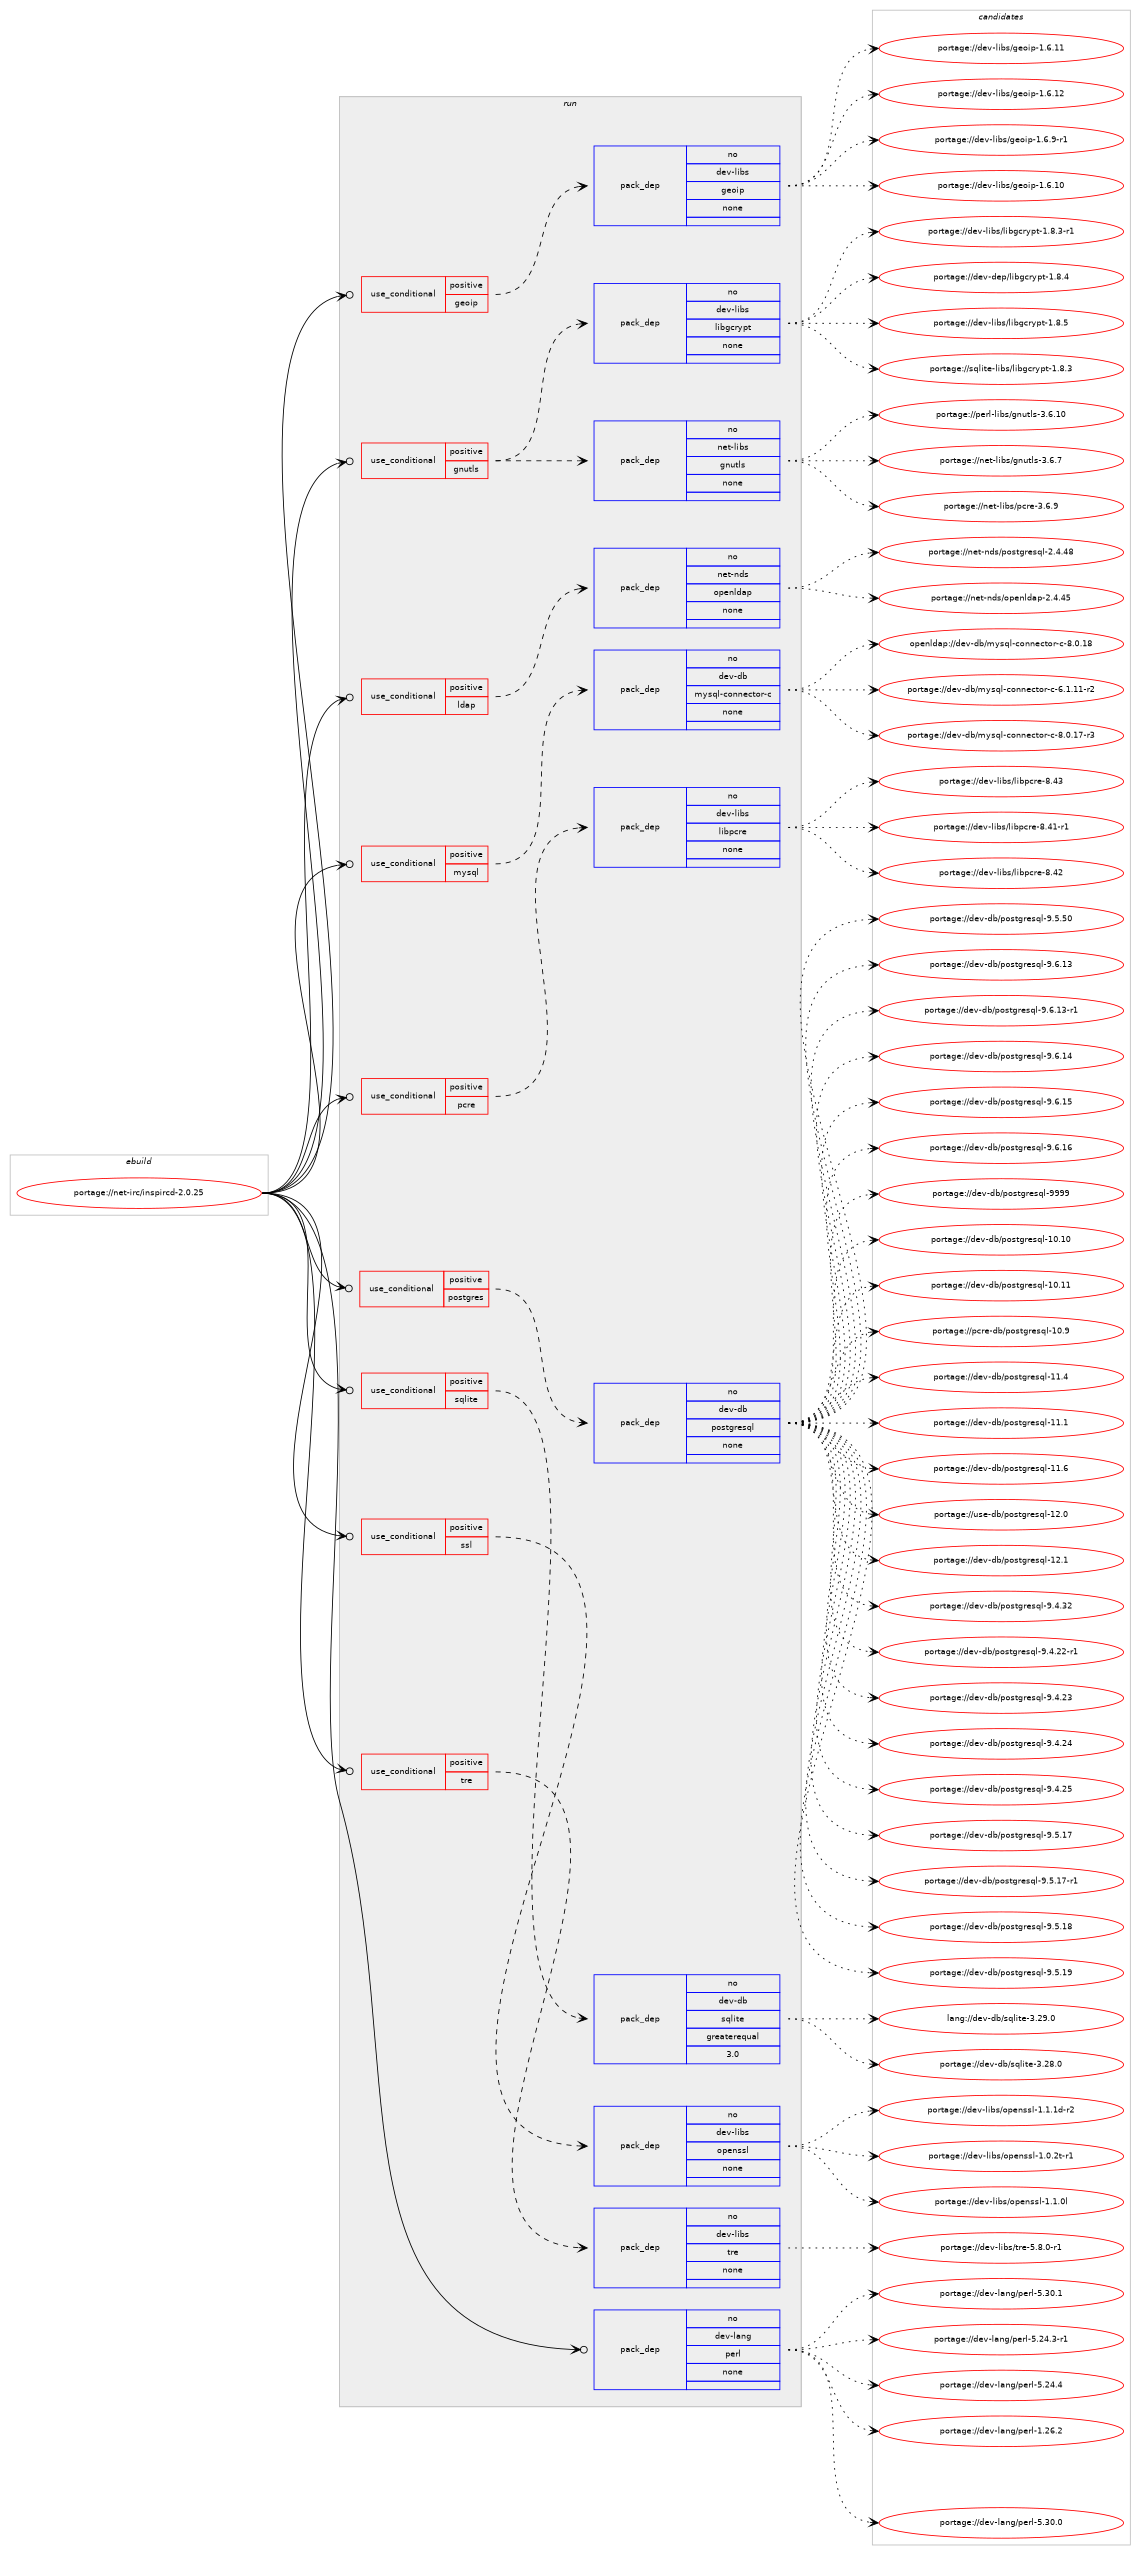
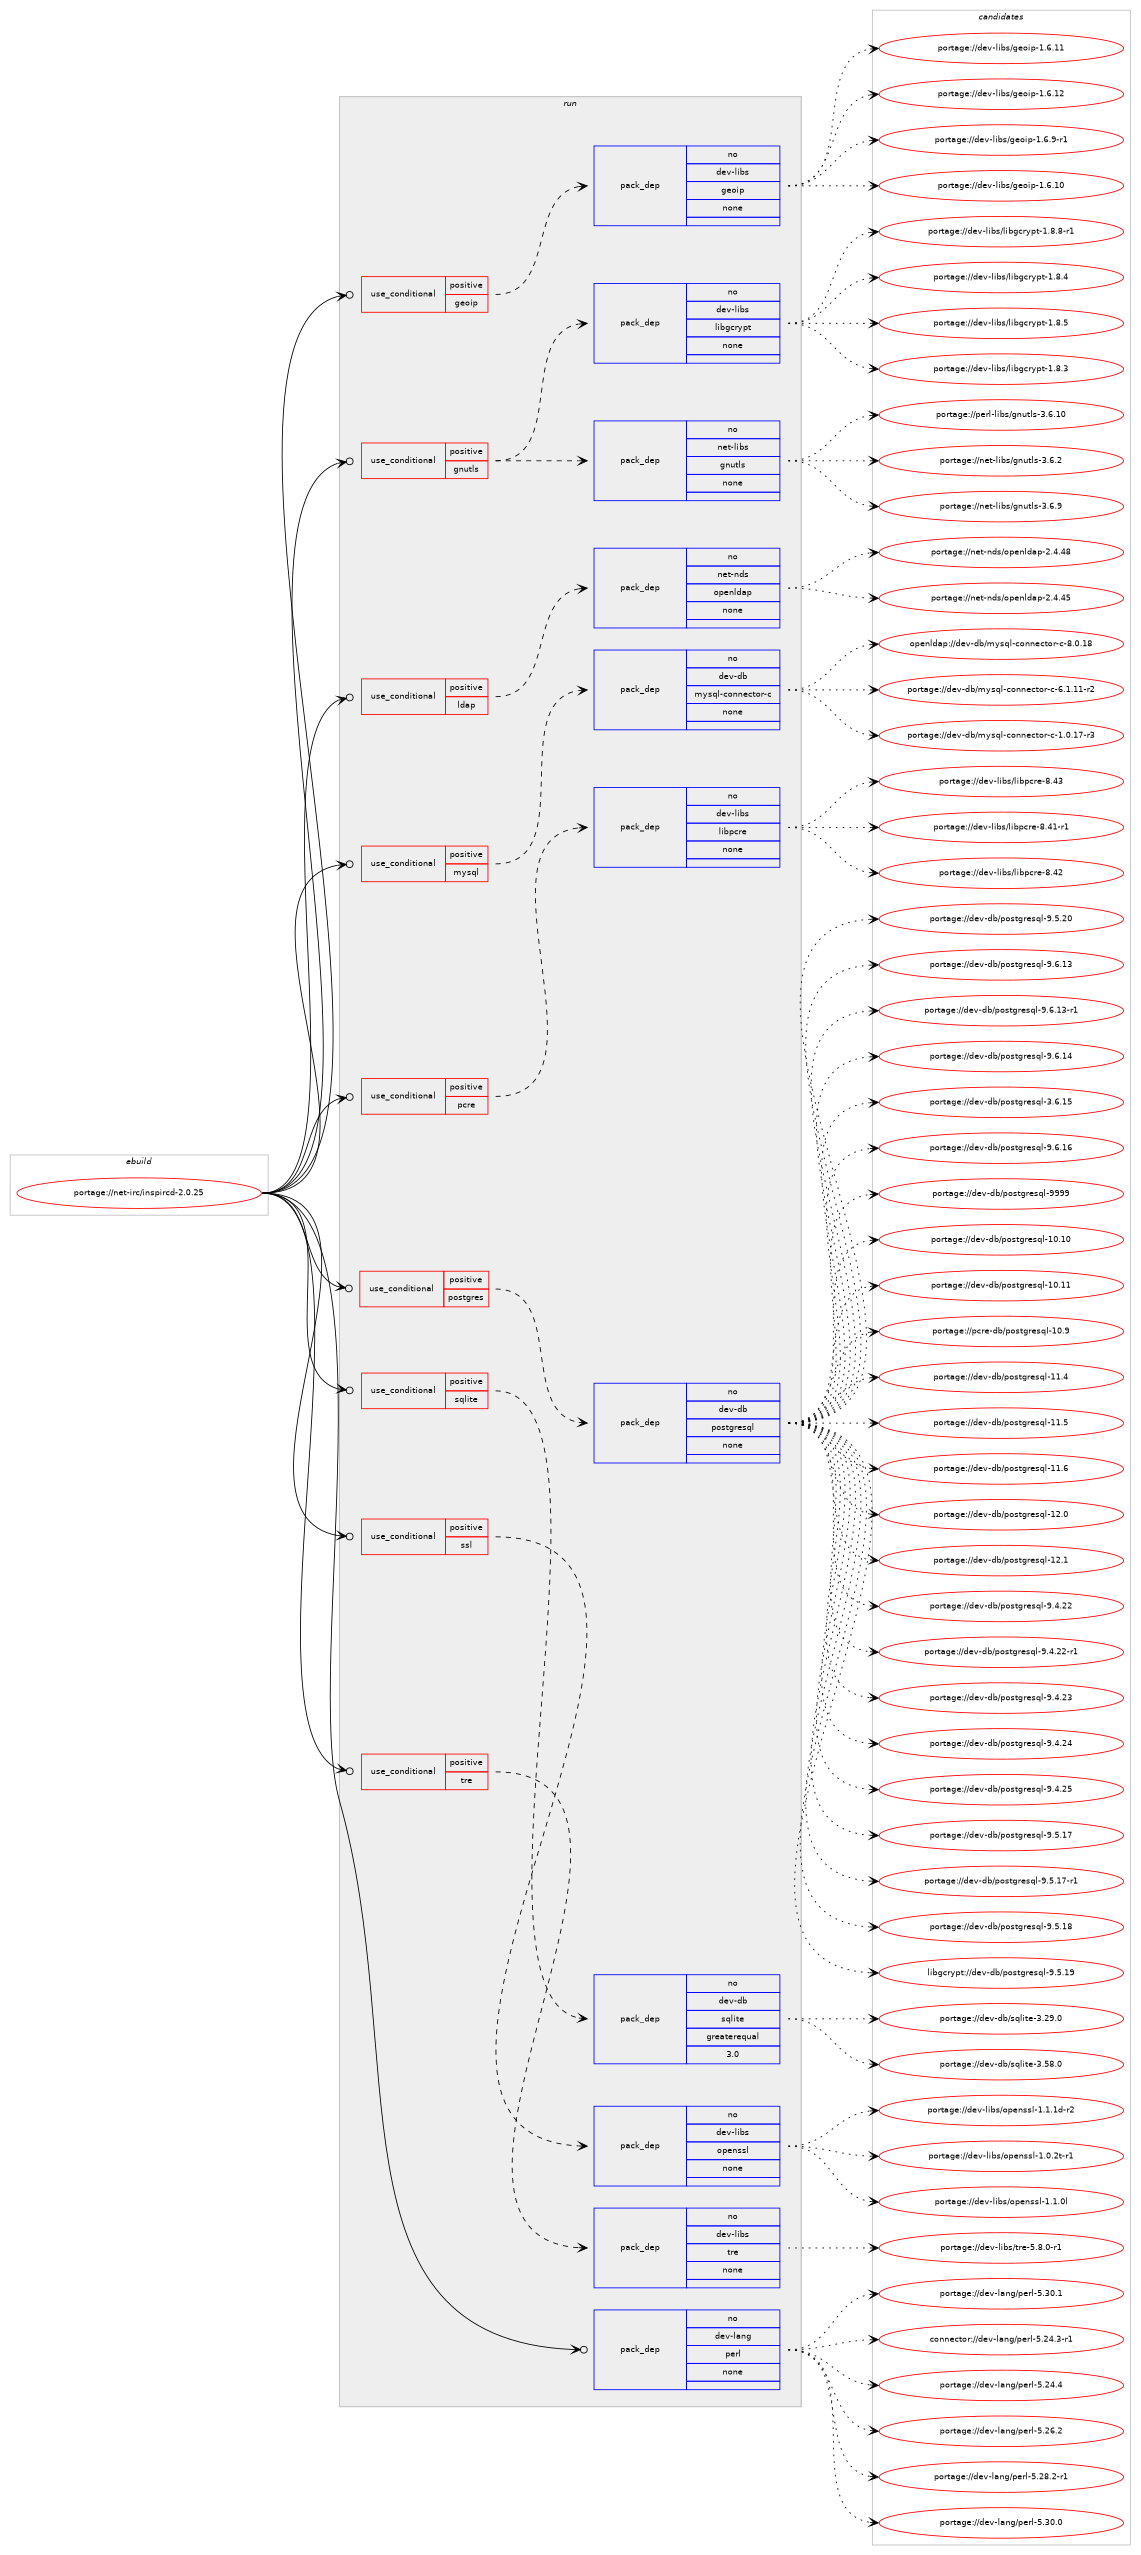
(1001, 232) -> (1001, 232)
(1001, 277) -> (1001, 277)
(1001, 369) -> (1001, 369)
(1001, 461) -> (1001, 461)
(1001, 507) -> (1001, 507)
(1001, 552) -> (1001, 552)
(1001, 736) -> (1001, 736)
(1001, 919) -> (1001, 919)
(1001, 1102) -> (1001, 1102)
(1001, 1423) -> (1001, 1423)
(1001, 1515) -> (1001, 1515)
(1001, 1606) -> (1001, 1606)
(1001, 1973) -> (1001, 1973)
(1001, 2019) -> (1001, 2019)
(1001, 2065) -> (1001, 2065)
(1001, 2340) -> (1001, 2340)
(1001, 2431) -> (1001, 2431)
none -> (1001, 2477)
